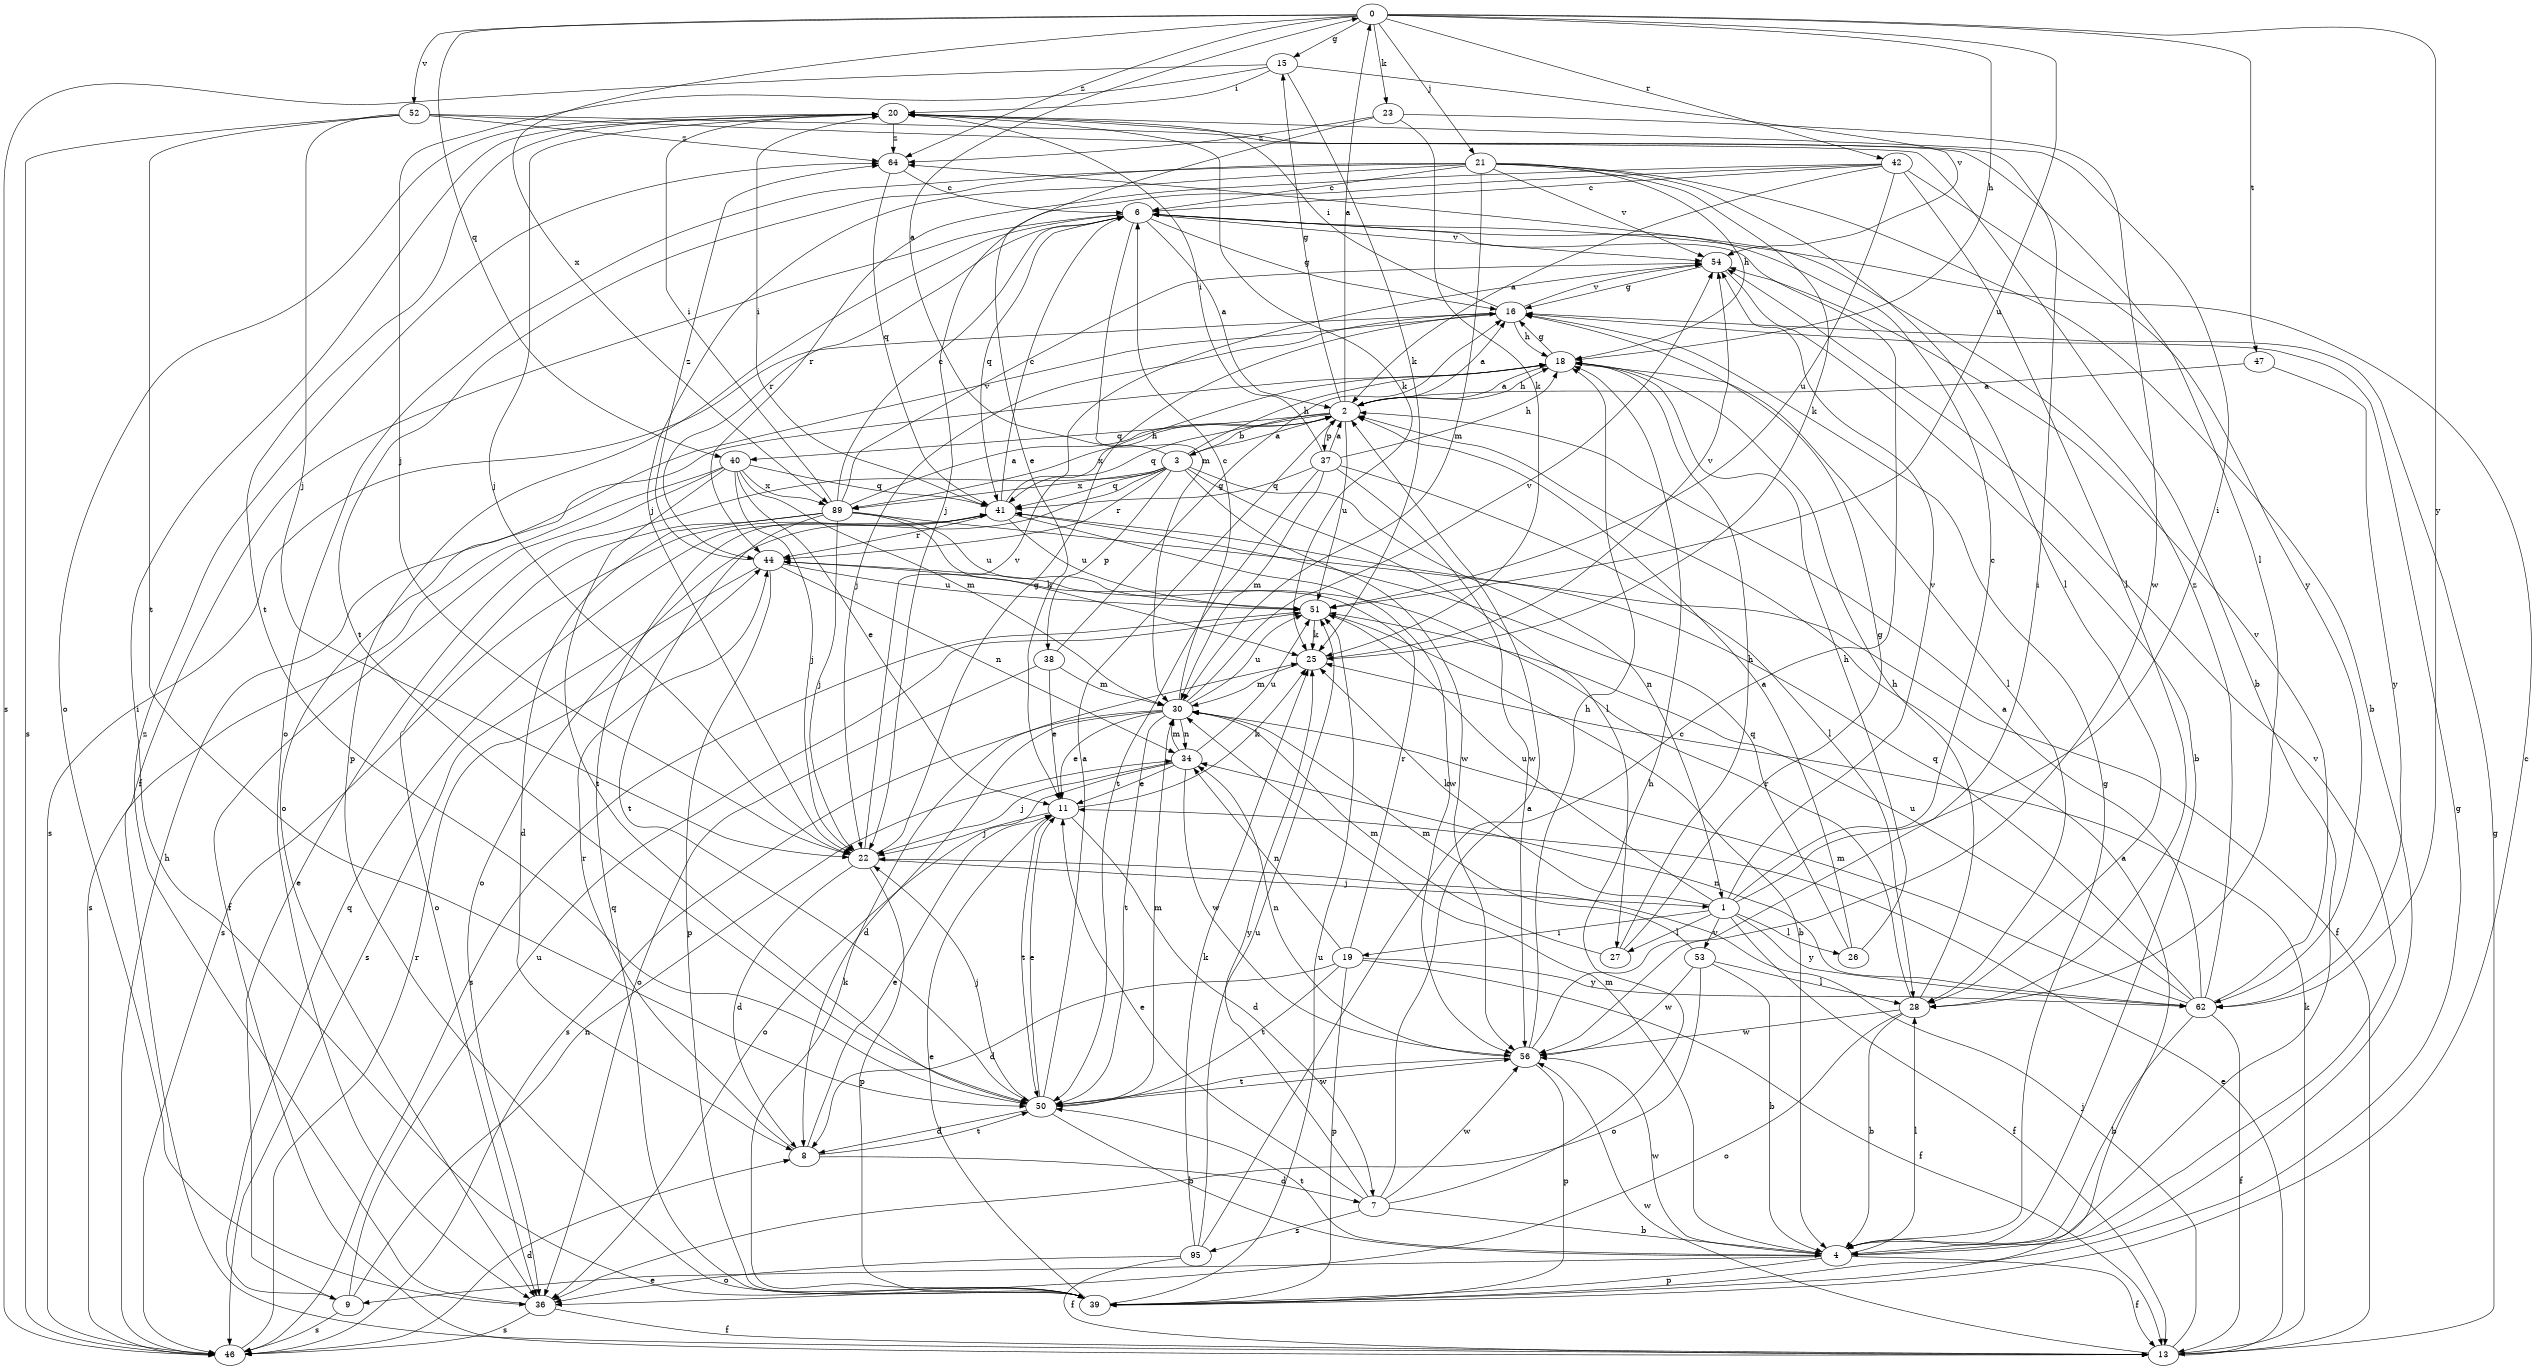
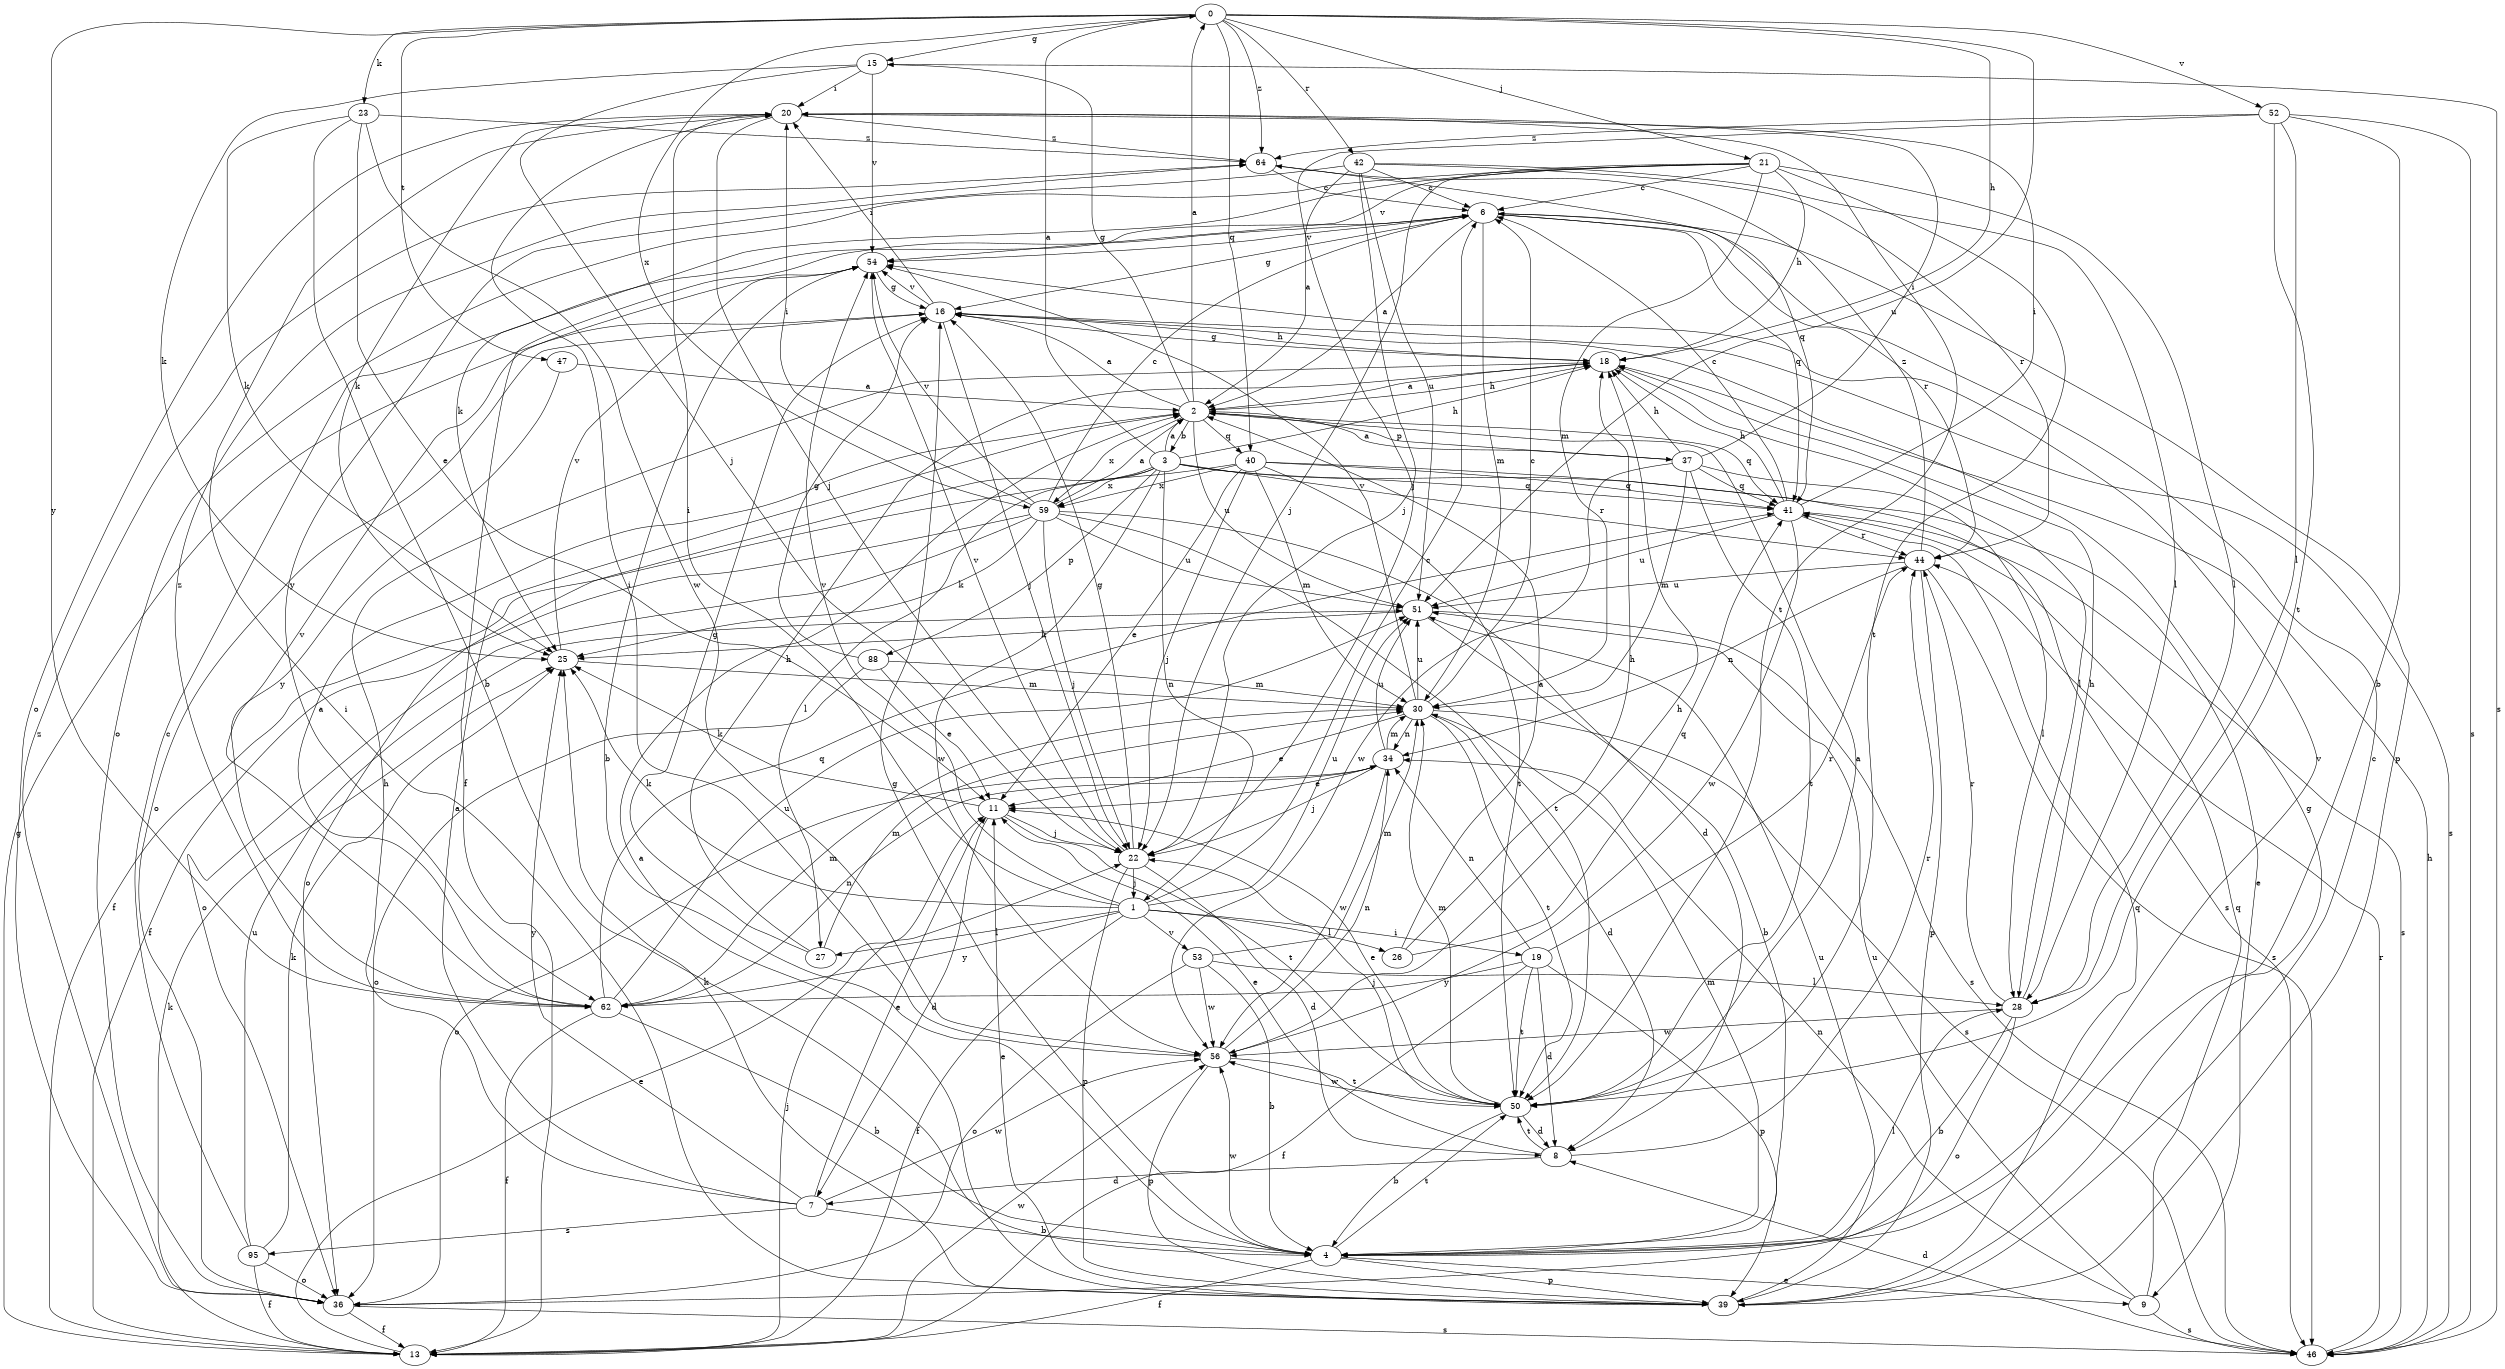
(837, 511) -> (1044, 511)
(2343, 624) -> (576, 898)
(1049, 660) -> (873, 660)
